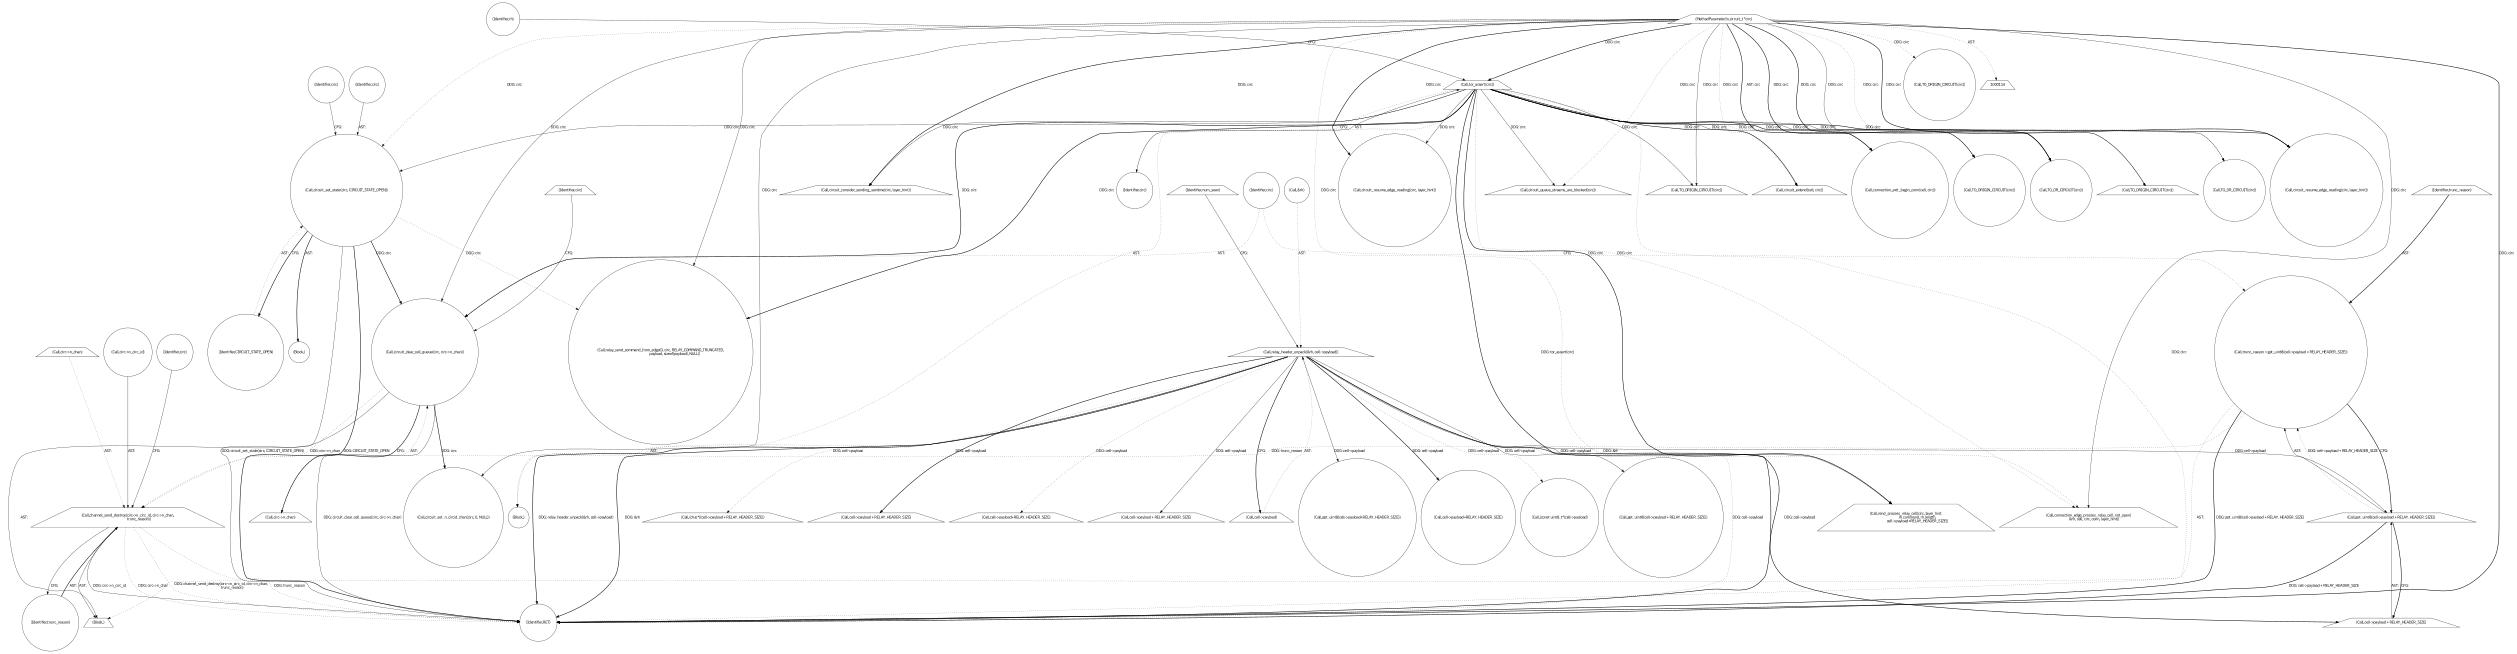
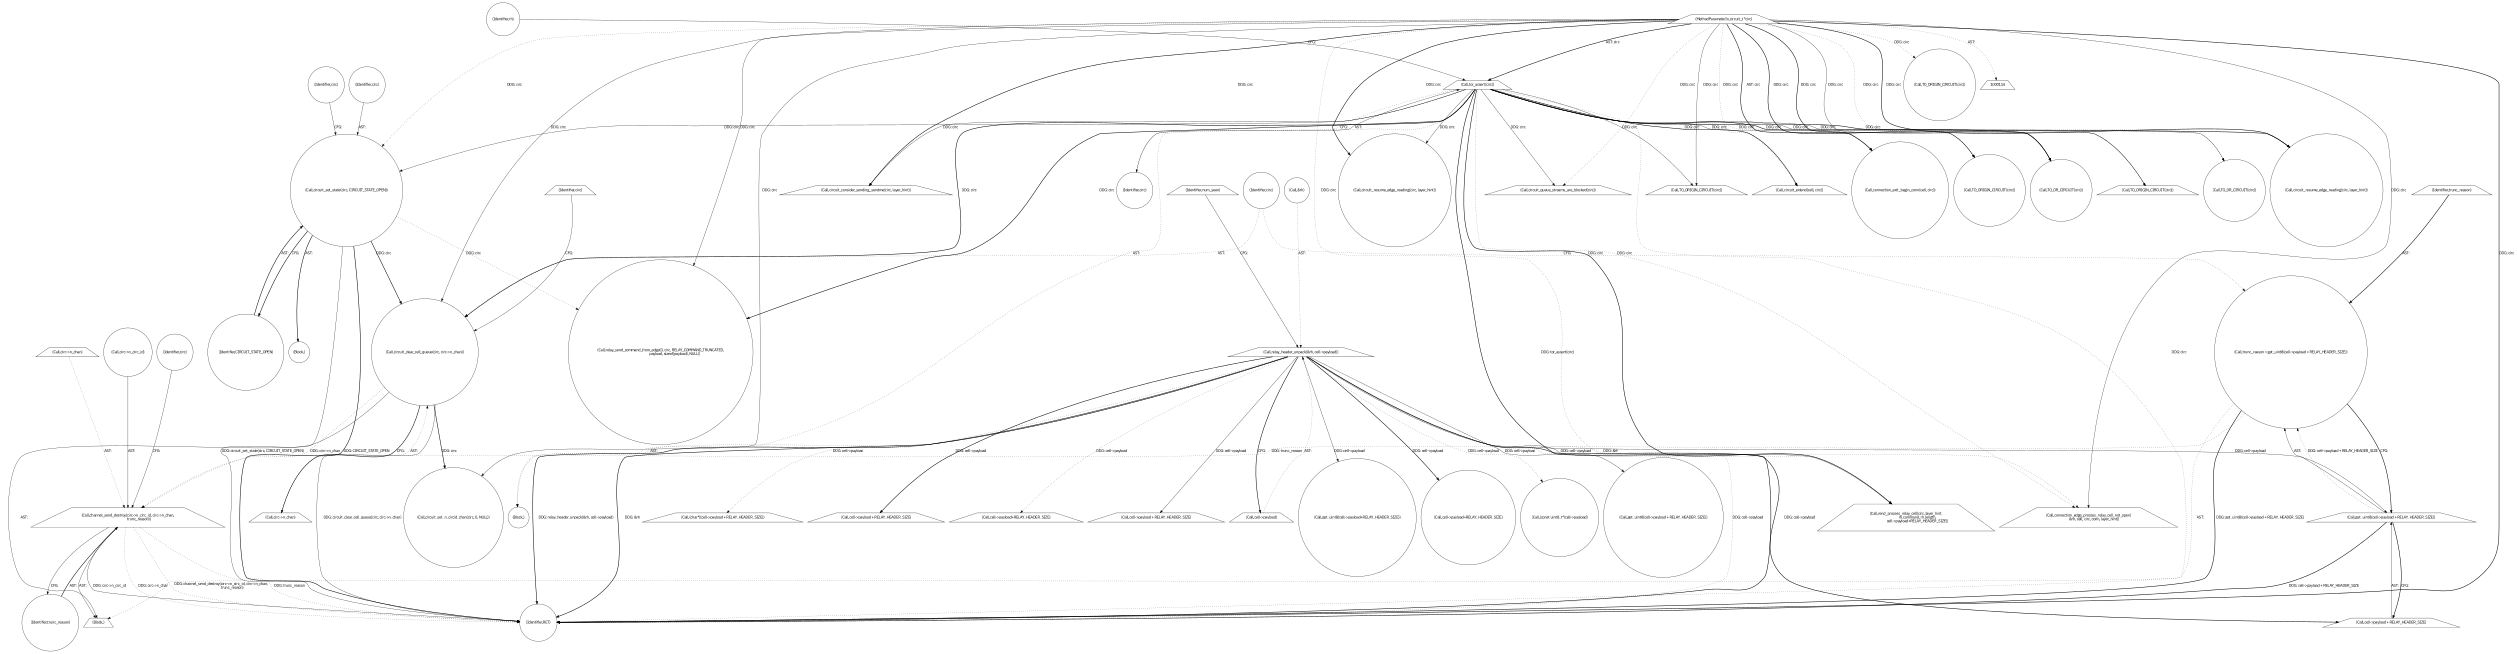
(1613, 42) -> (1613, 42)
(272, 268) -> (272, 268)
